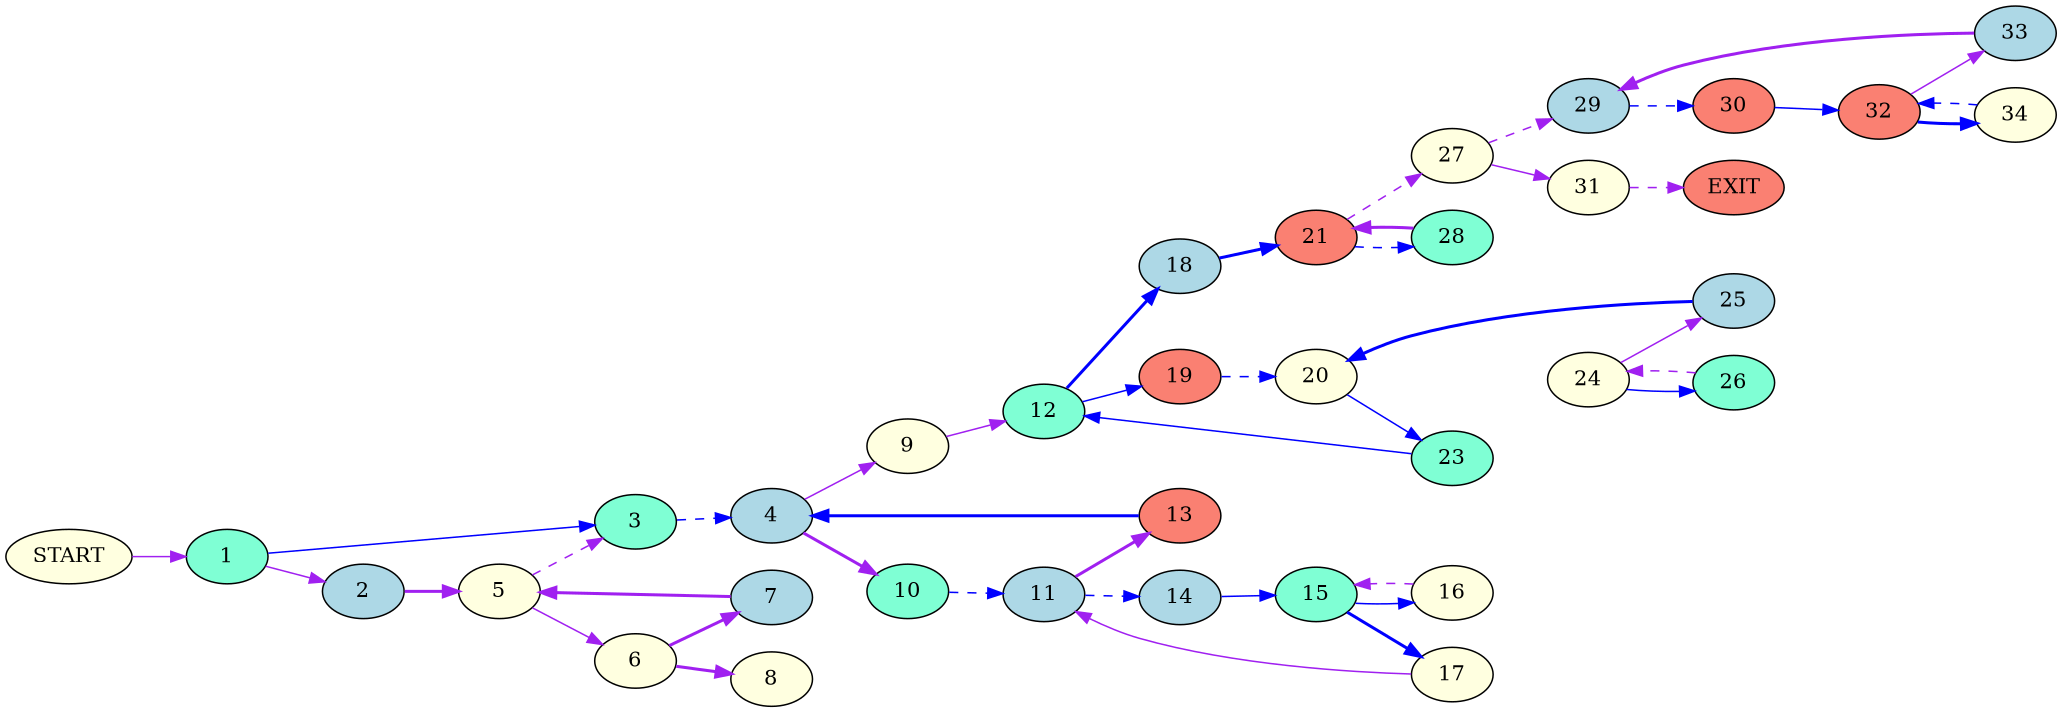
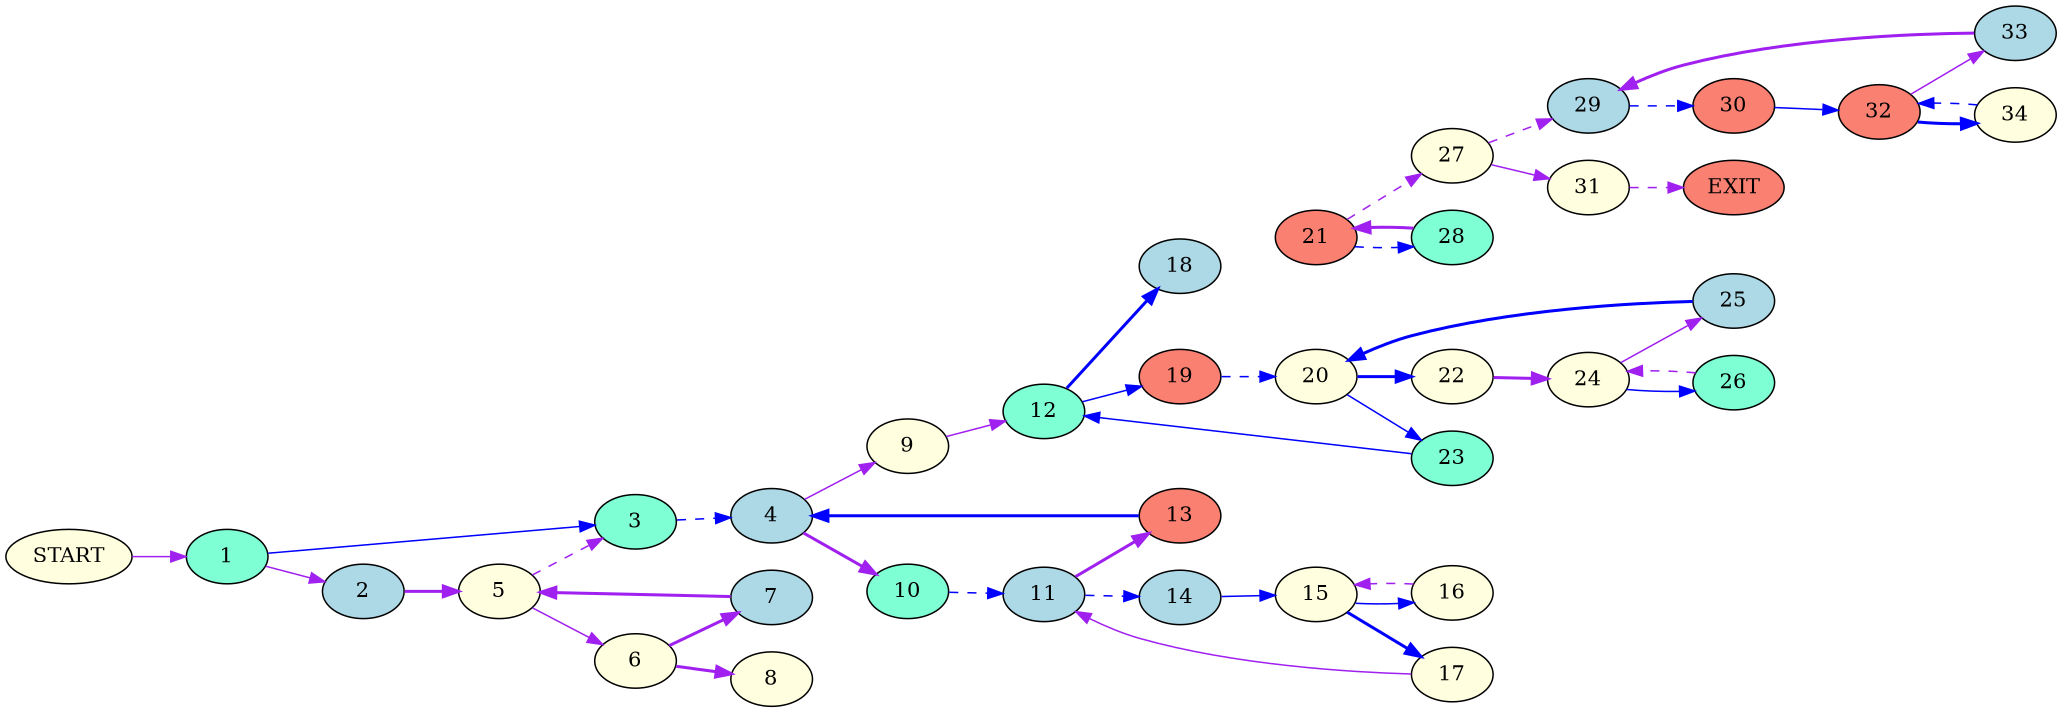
(1241, 253) -> none
none -> (1452, 377)
(1316, 594) -> (1316, 594)
